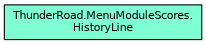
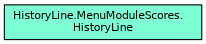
(103, 22) -> (103, 22)
